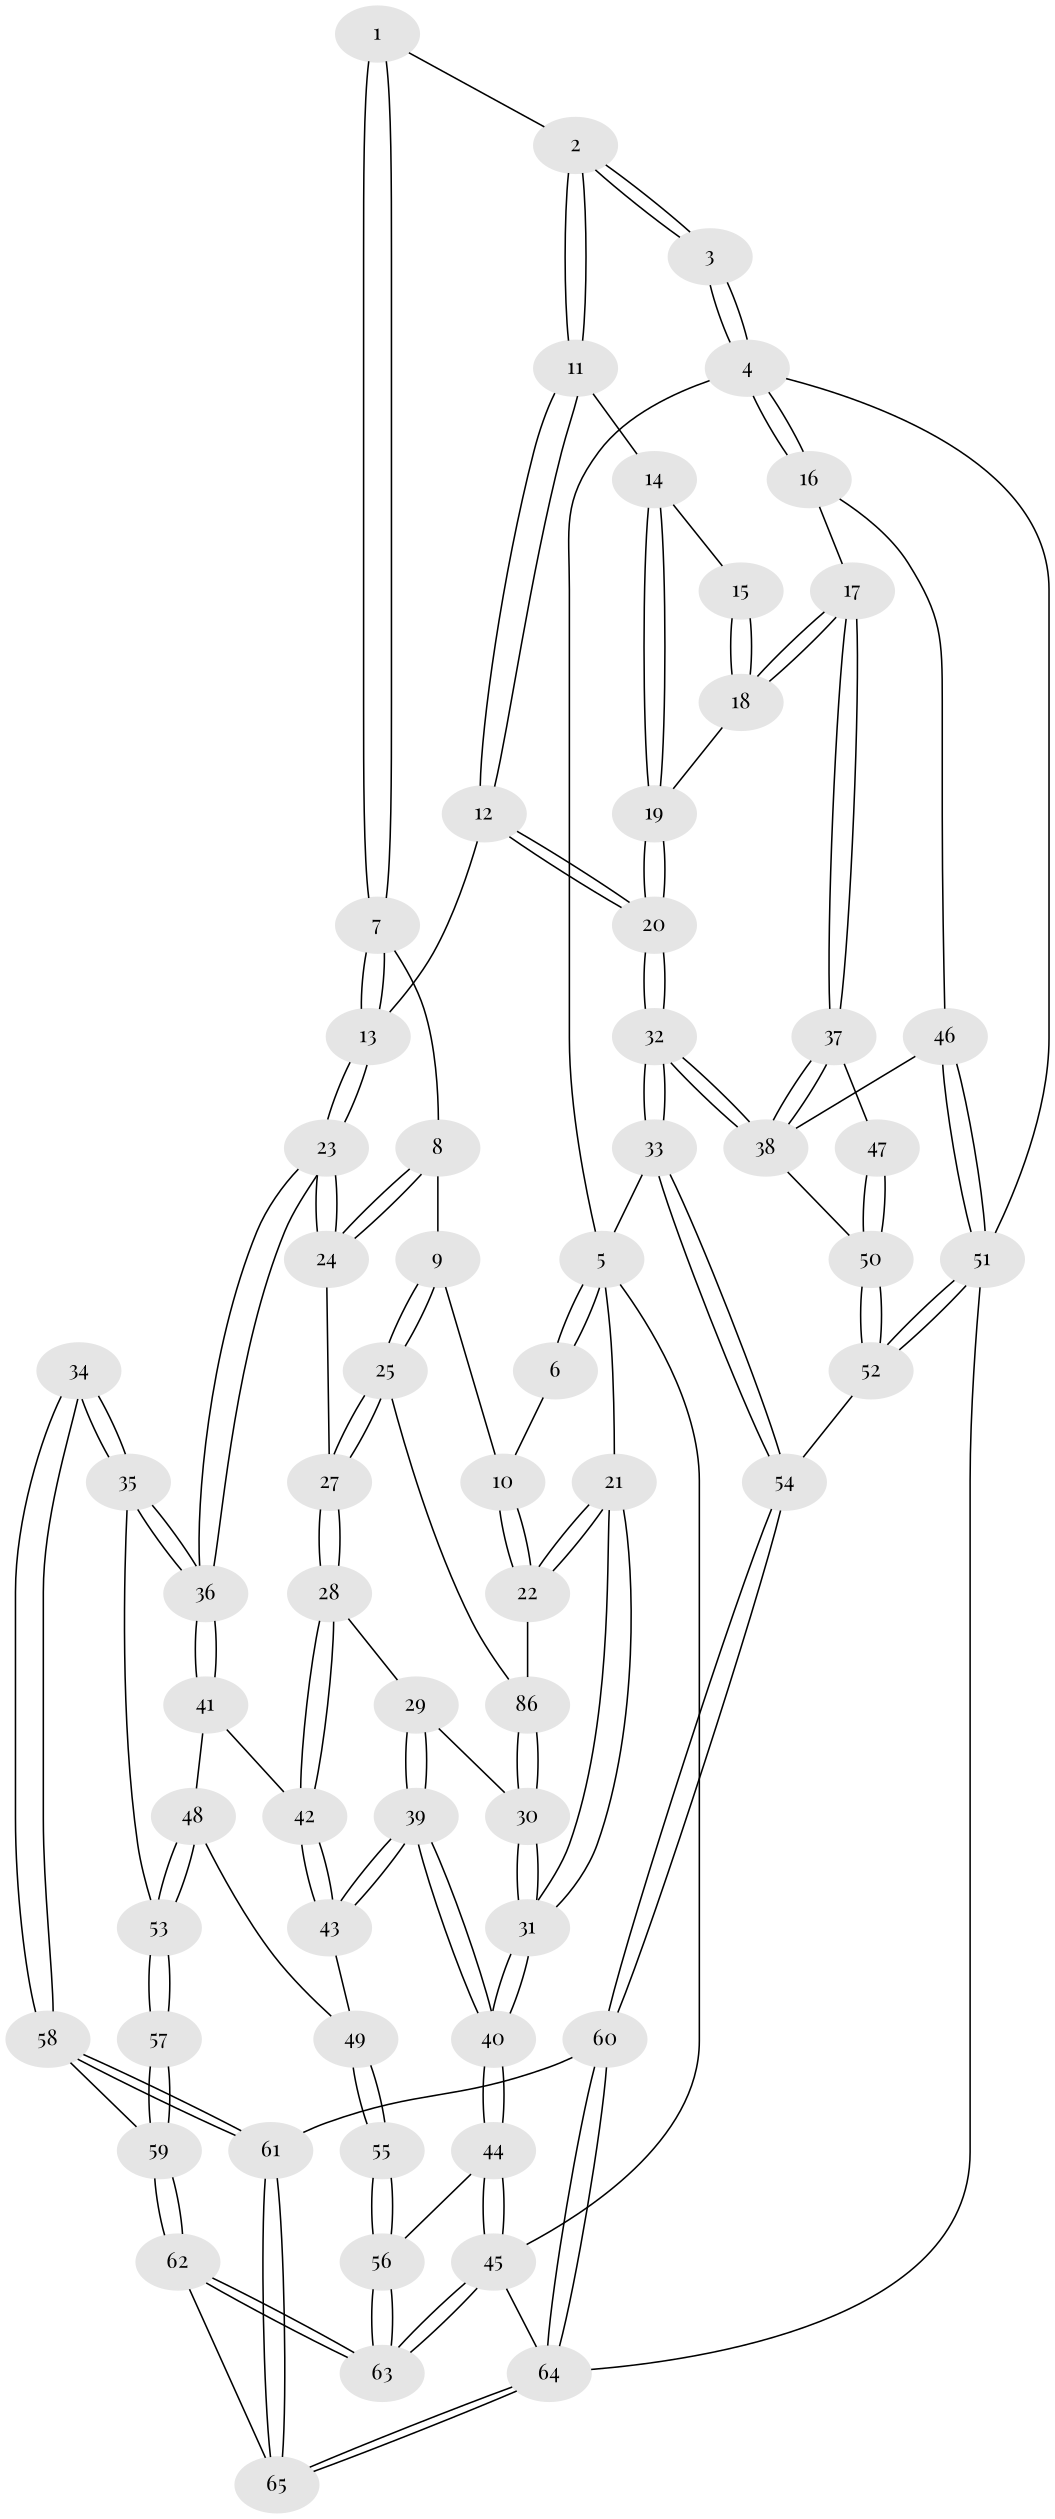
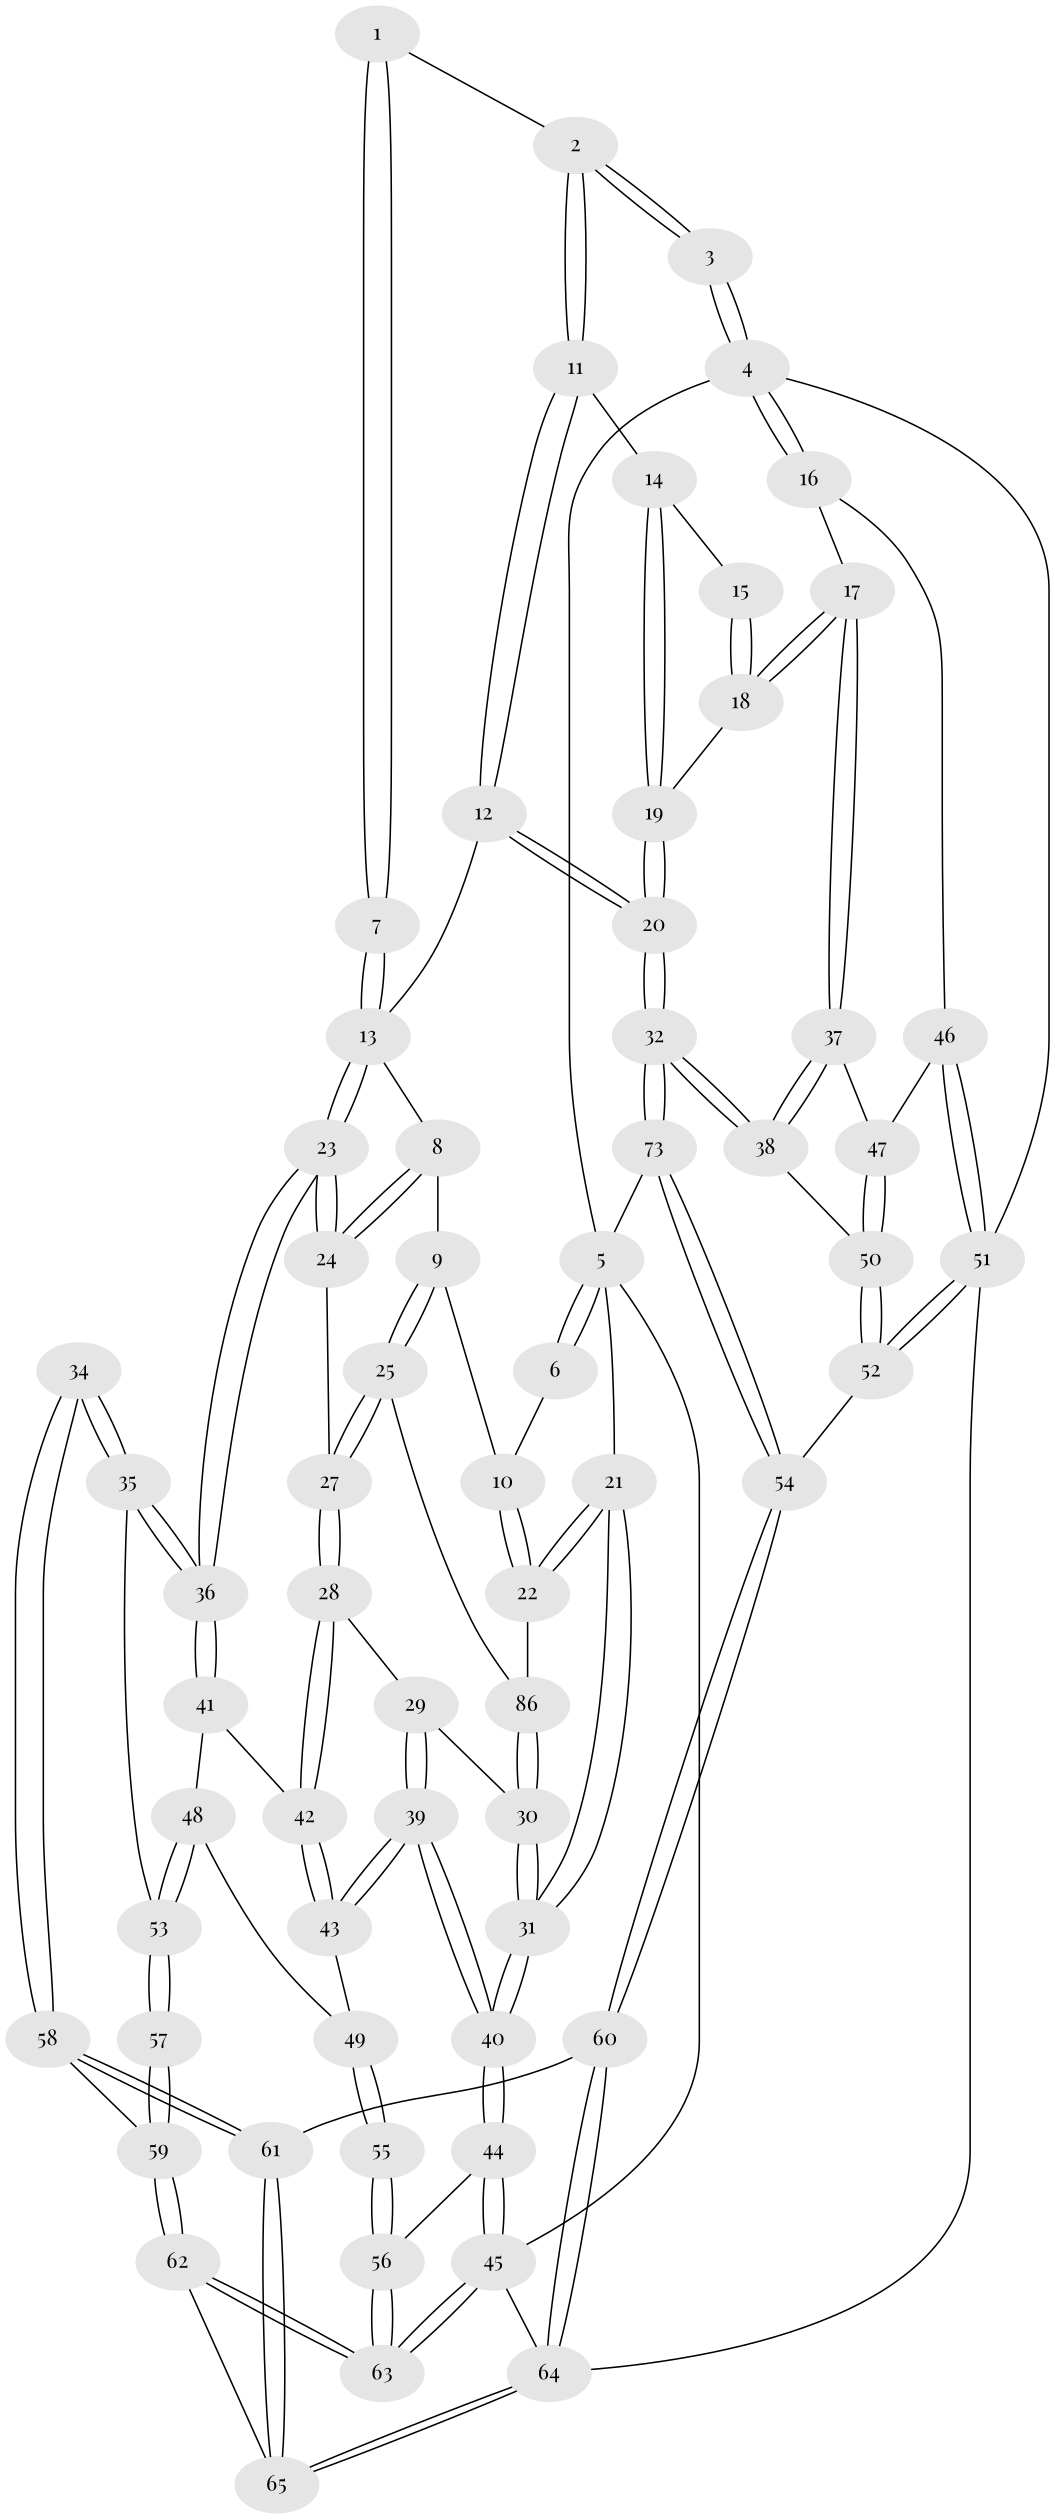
(430, 1032) -> (403, 1092)
(865, 1087) -> (911, 1092)
(654, 1148) -> (654, 1148)
